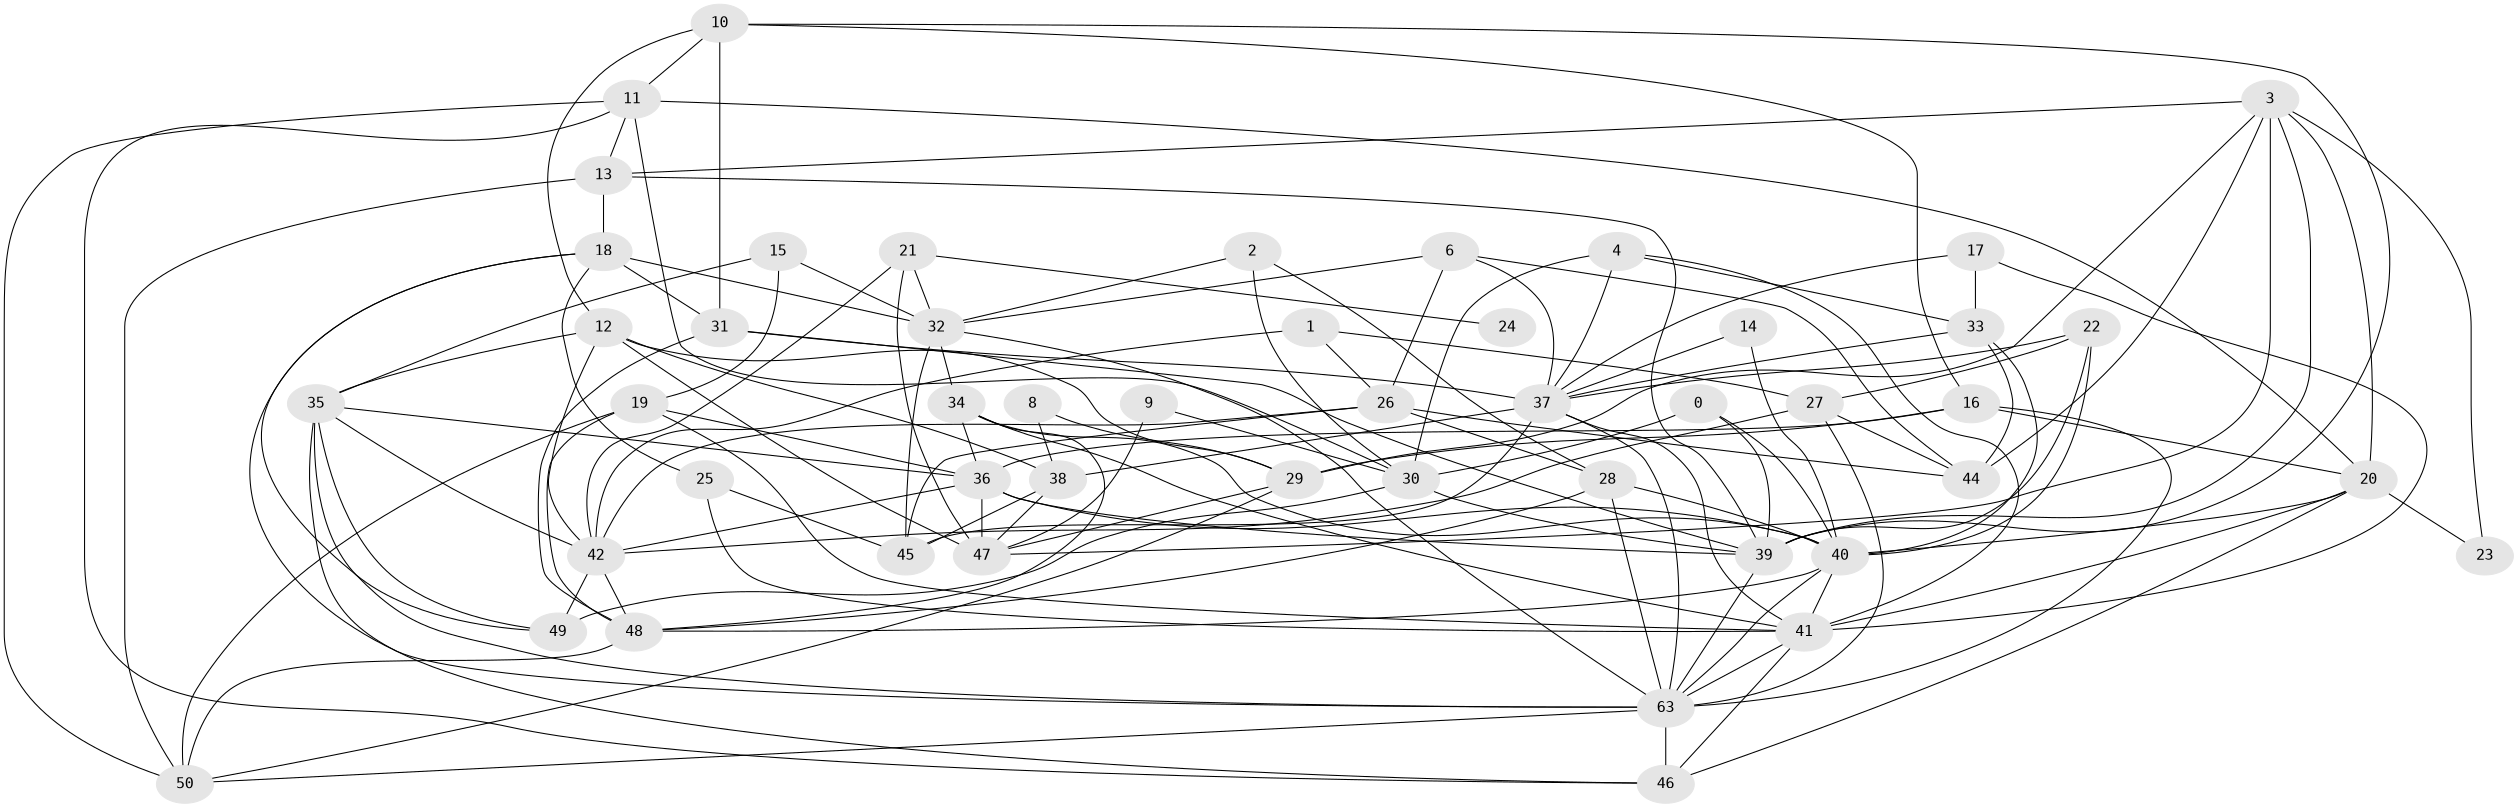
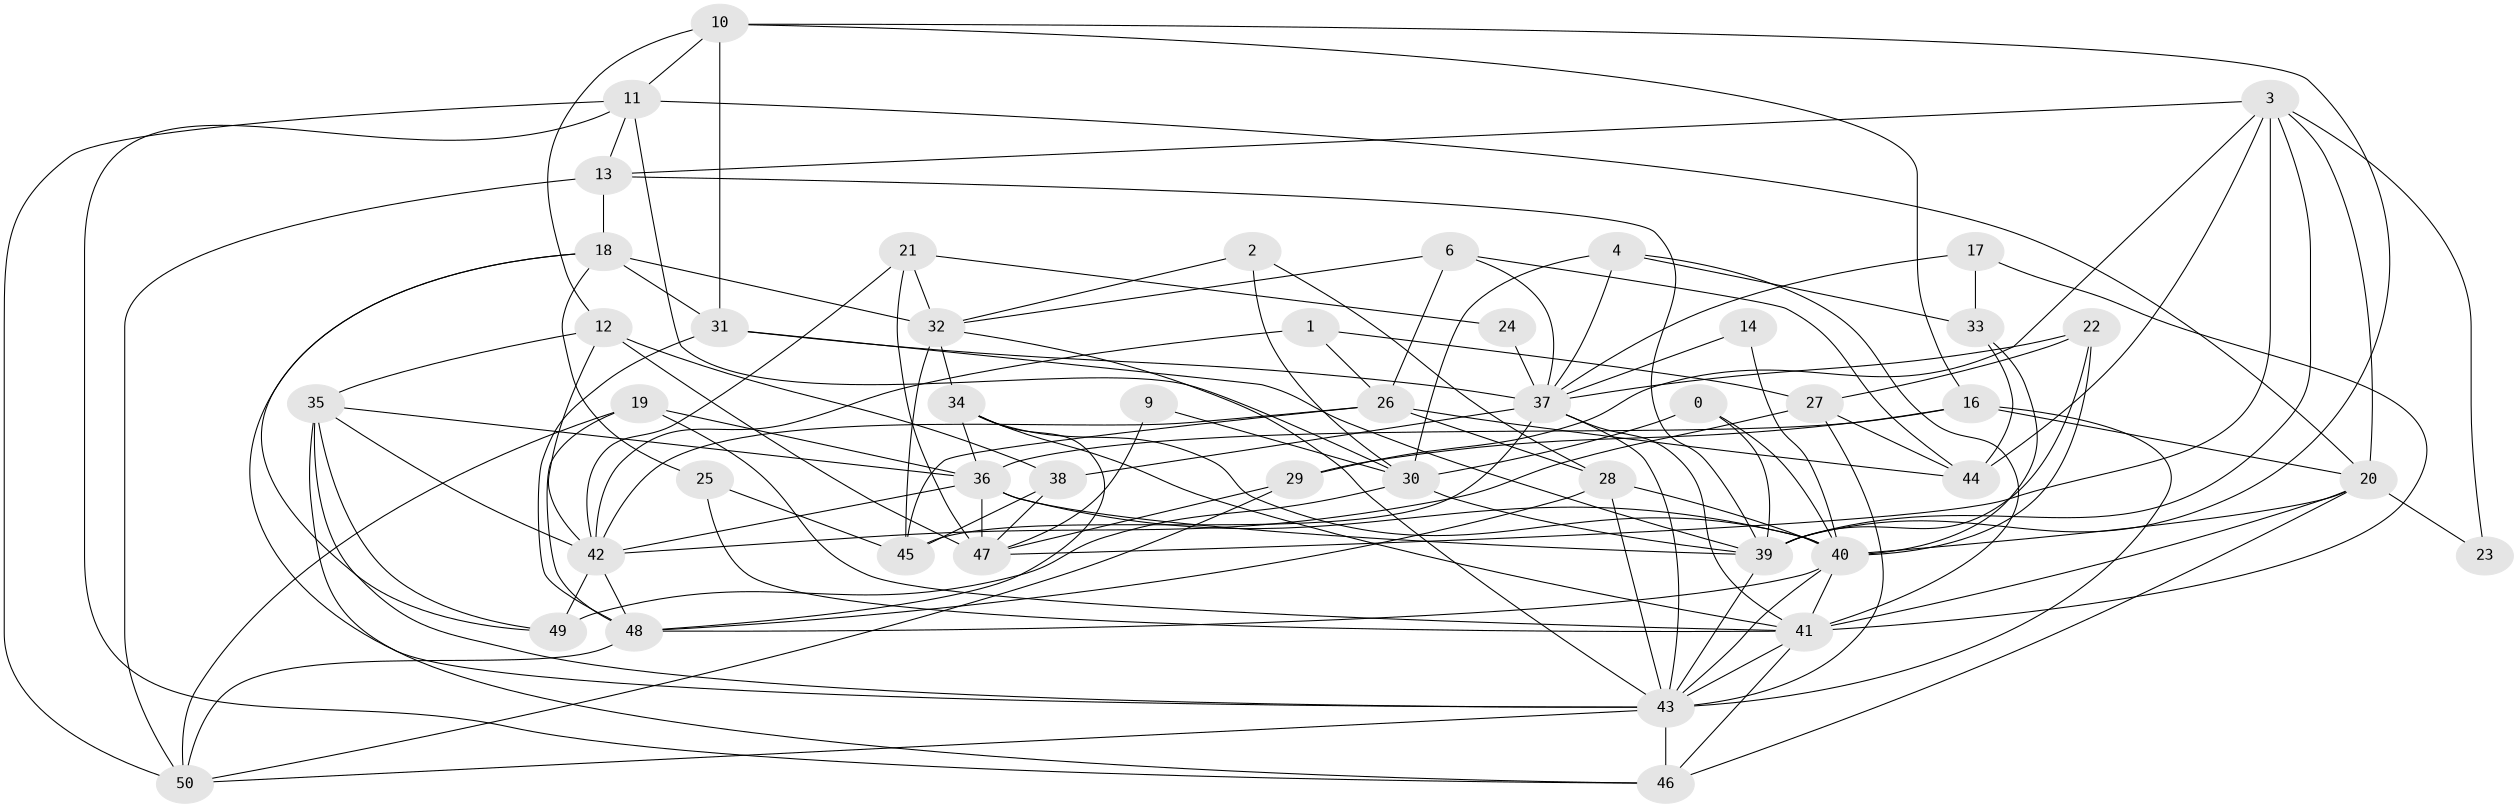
(778, 252) -> none
(877, 353) -> none
(1767, 360) -> (1525, 366)
(1033, 404) -> none
(1666, 708) -> (1666, 708)
